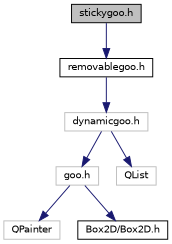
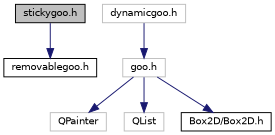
(106, 90) -> none
(119, 145) -> (144, 90)
